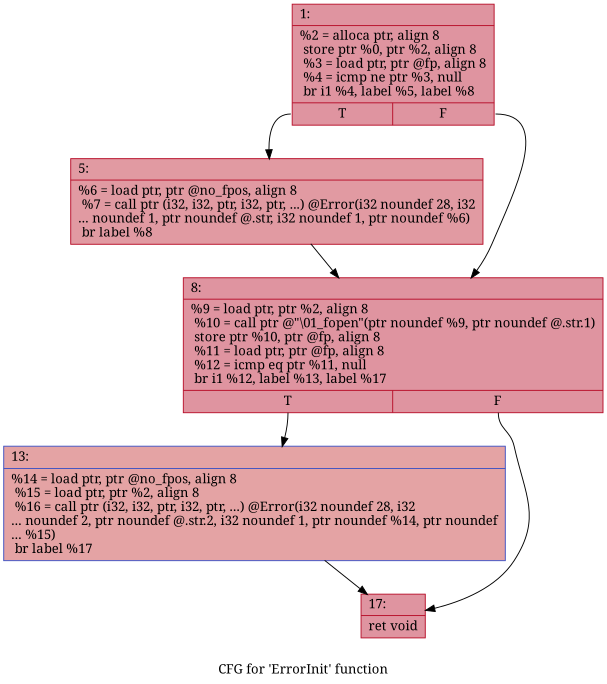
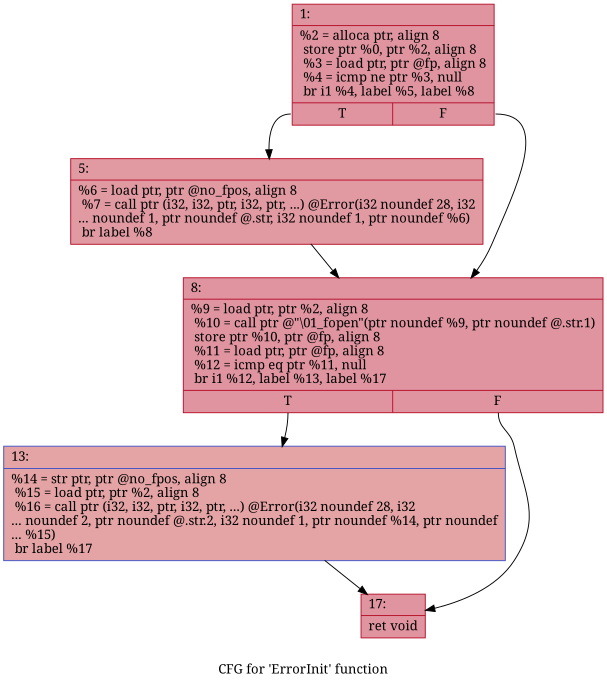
(124, 479) -> (119, 479)
